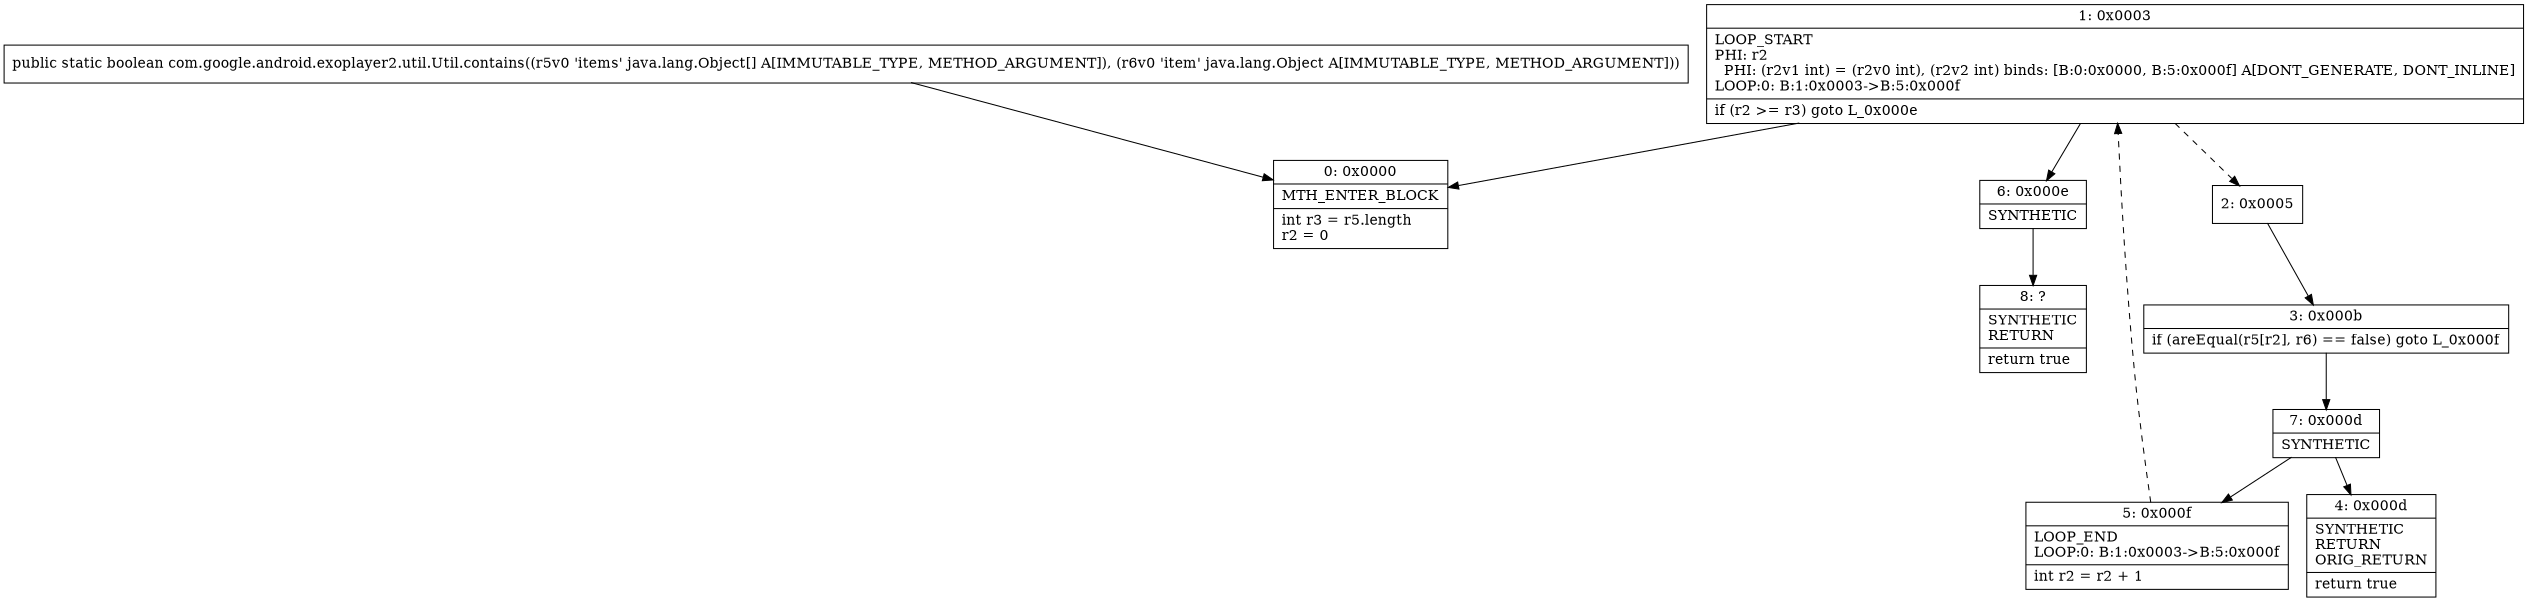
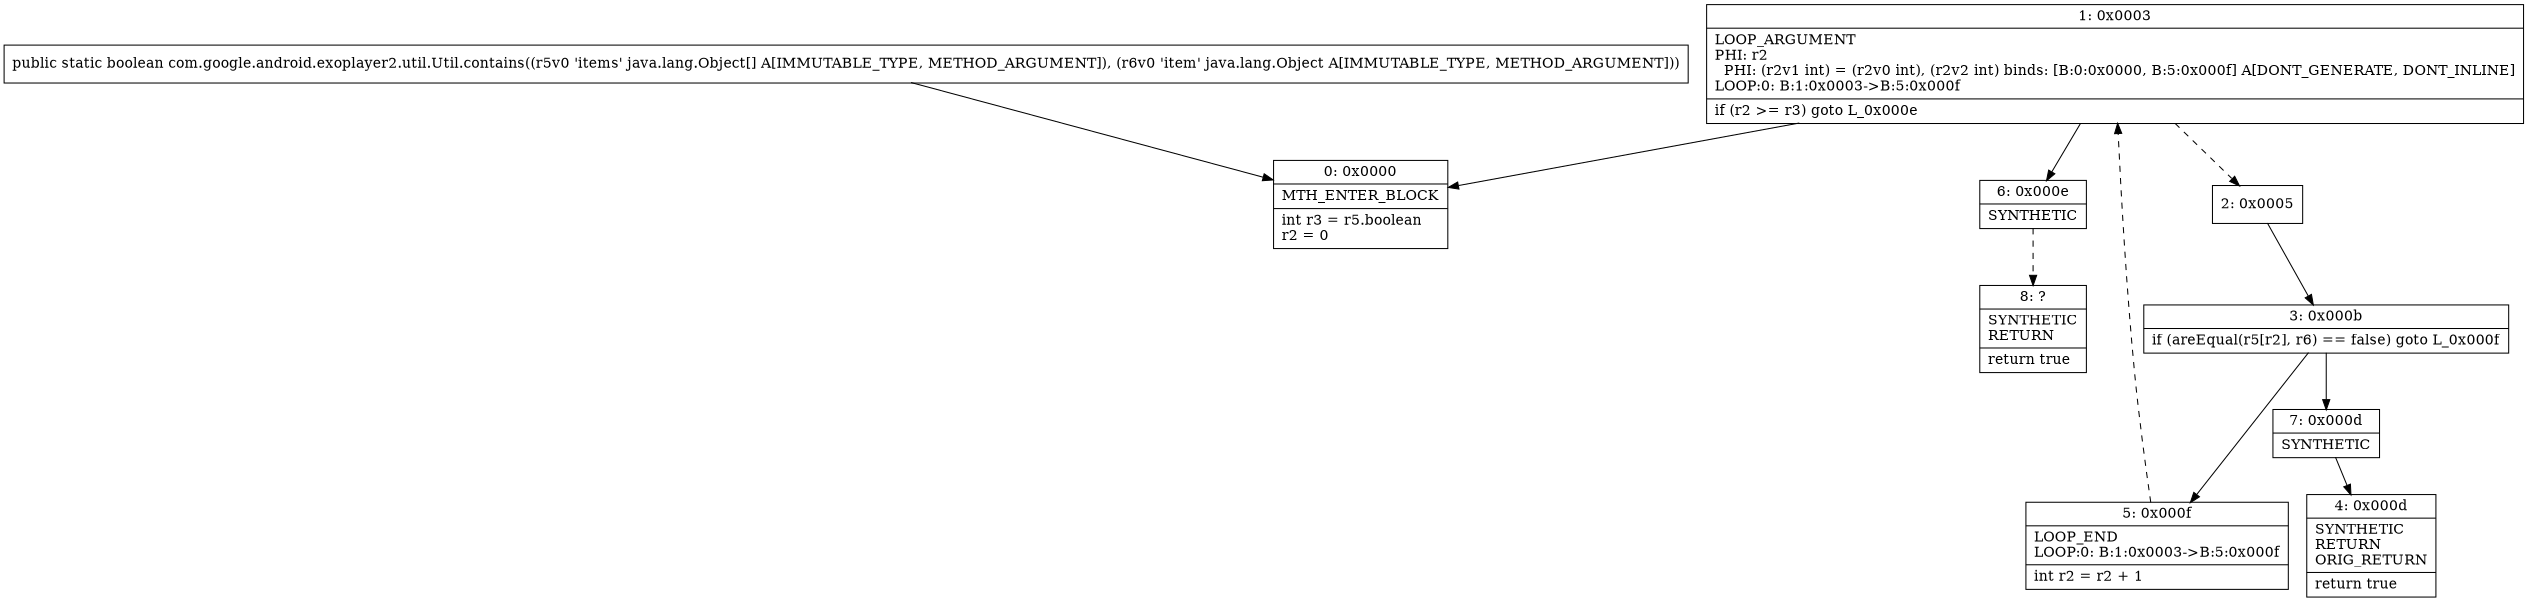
(1764, 40) -> (1786, 40)
(1347, 220) -> (1352, 220)
(2033, 252) -> (2033, 252)
(2261, 477) -> (2253, 424)
